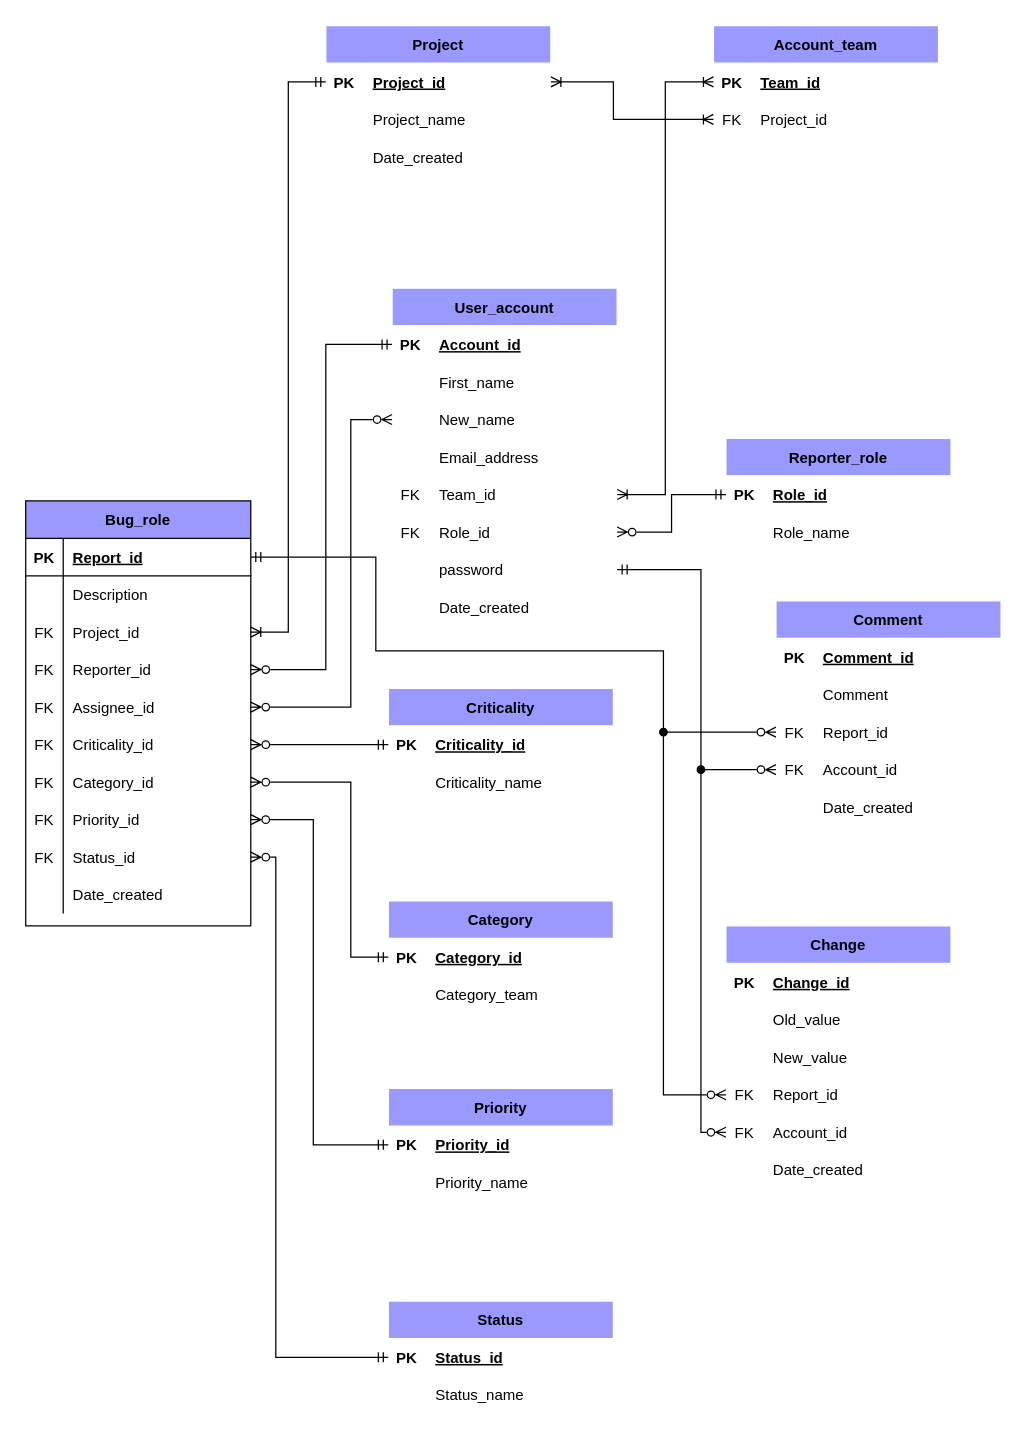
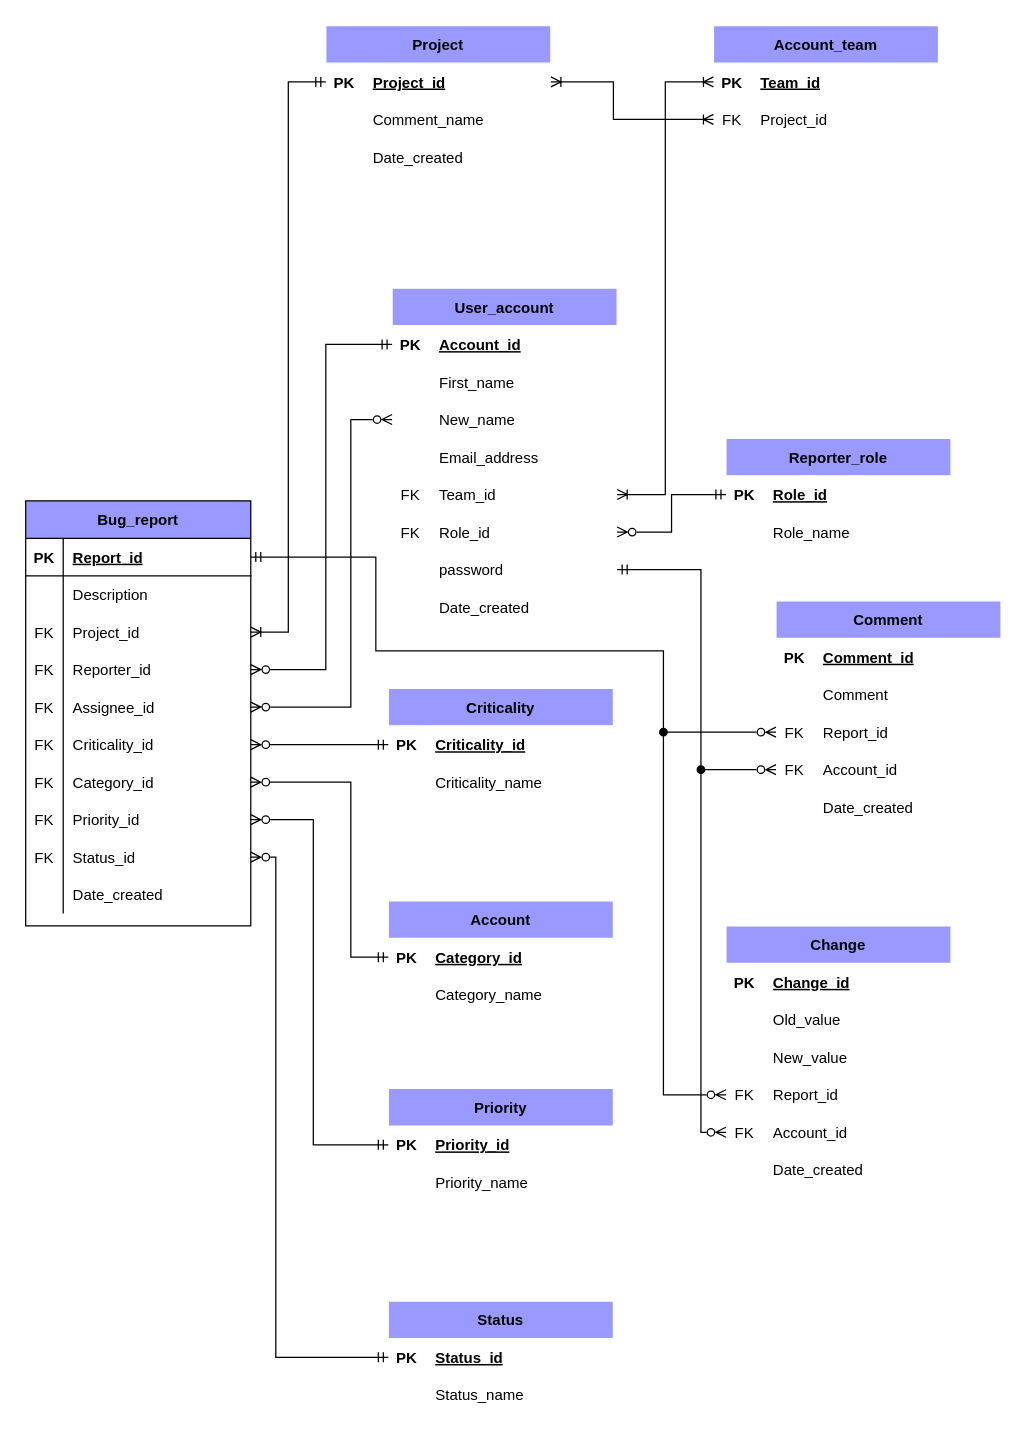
(423, 120) -> (423, 120)
(138, 520) -> (138, 520)
(500, 920) -> (500, 920)
(490, 995) -> (490, 995)
